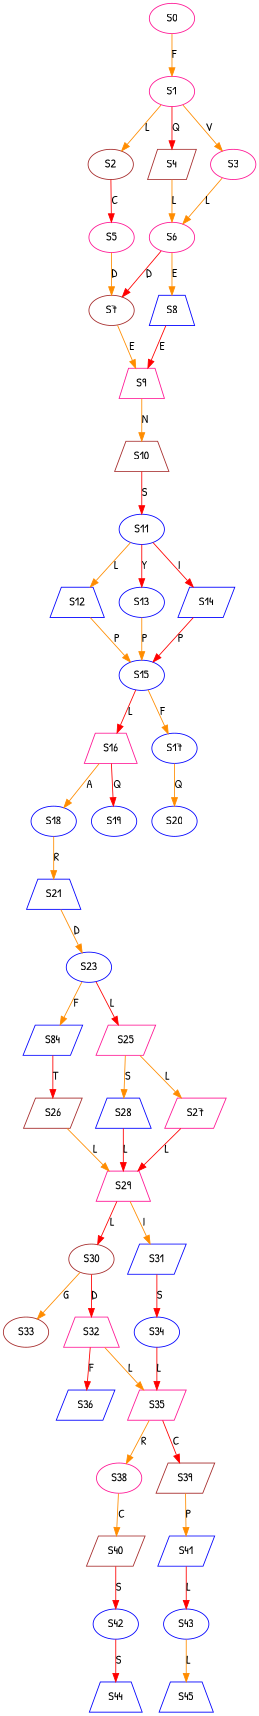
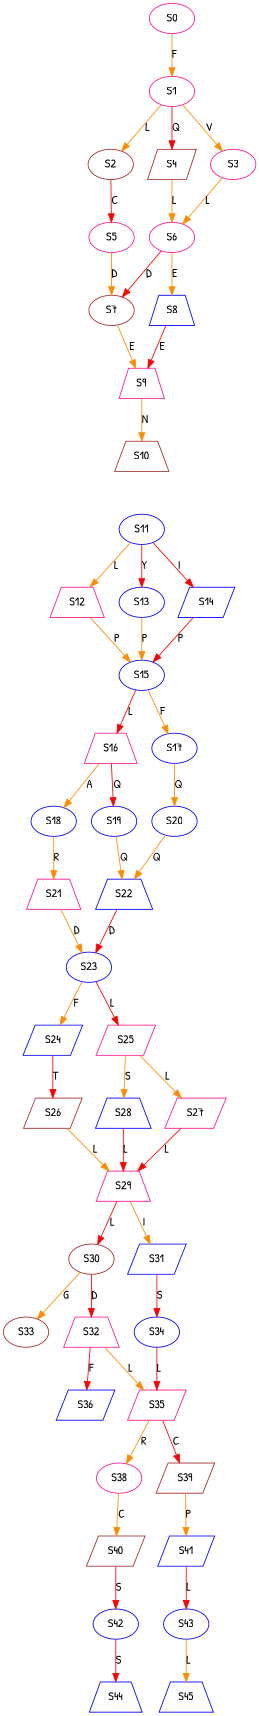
(142, 489) -> none
(77, 602) -> (77, 602)
(54, 894) -> (54, 894)
none -> (124, 894)
(53, 1040) -> (53, 1040)
